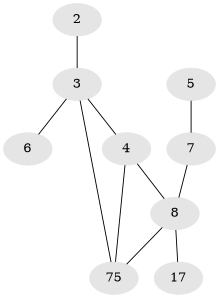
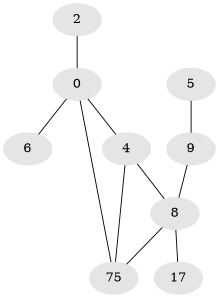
(77, 84) -> (77, 84)
(191, 149) -> (191, 149)
